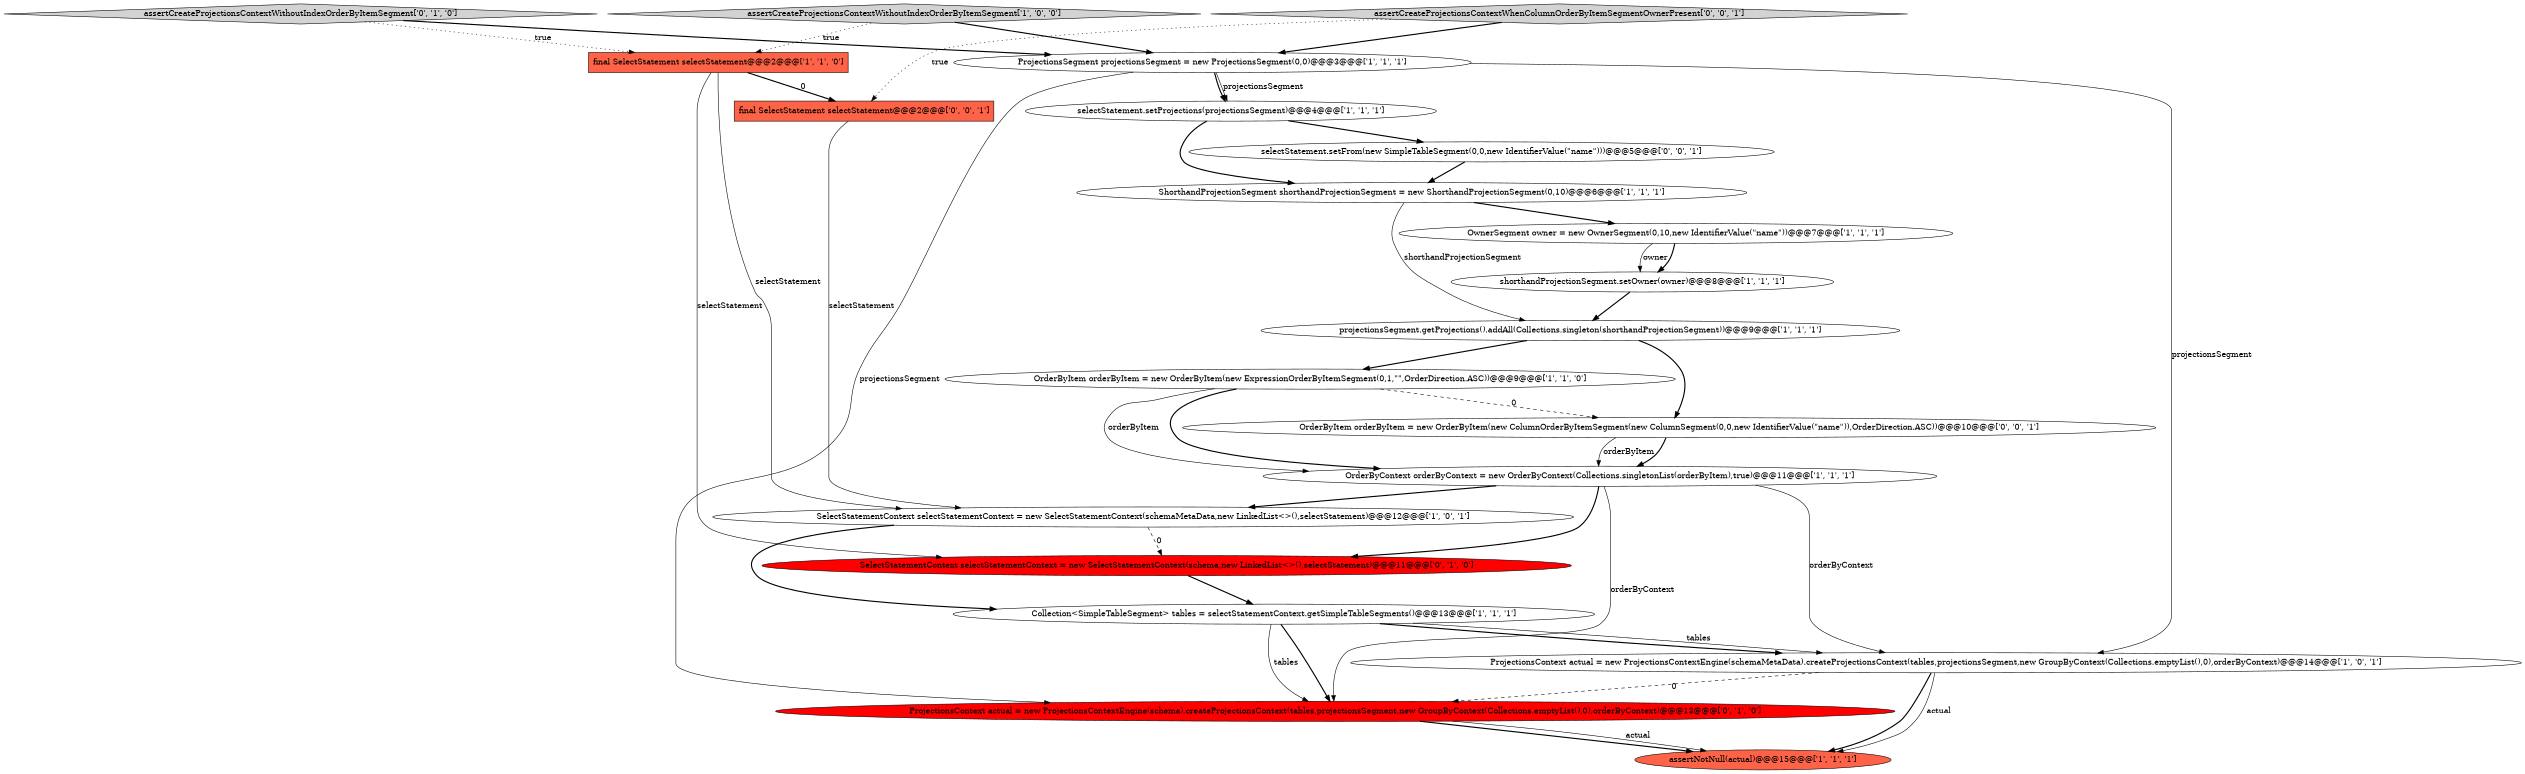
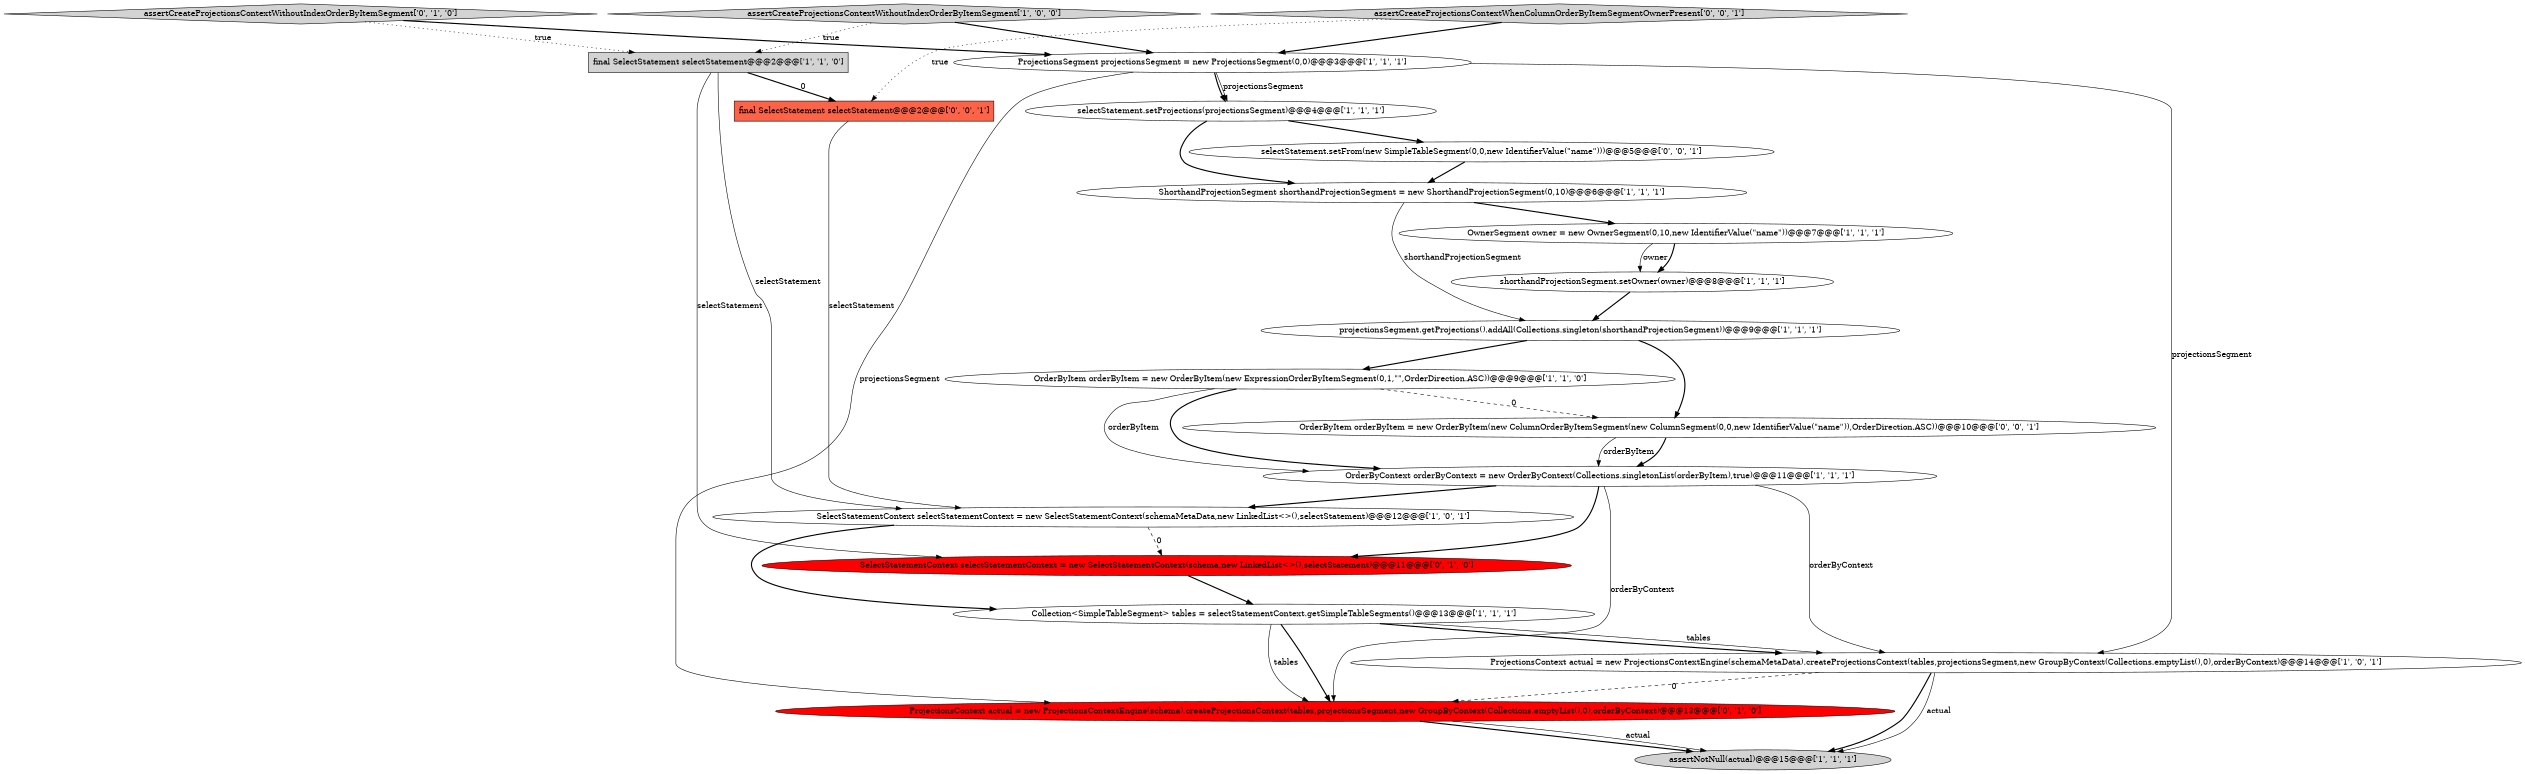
(718, 63) -> (718, 63)
(1763, 760) -> (1763, 760)
